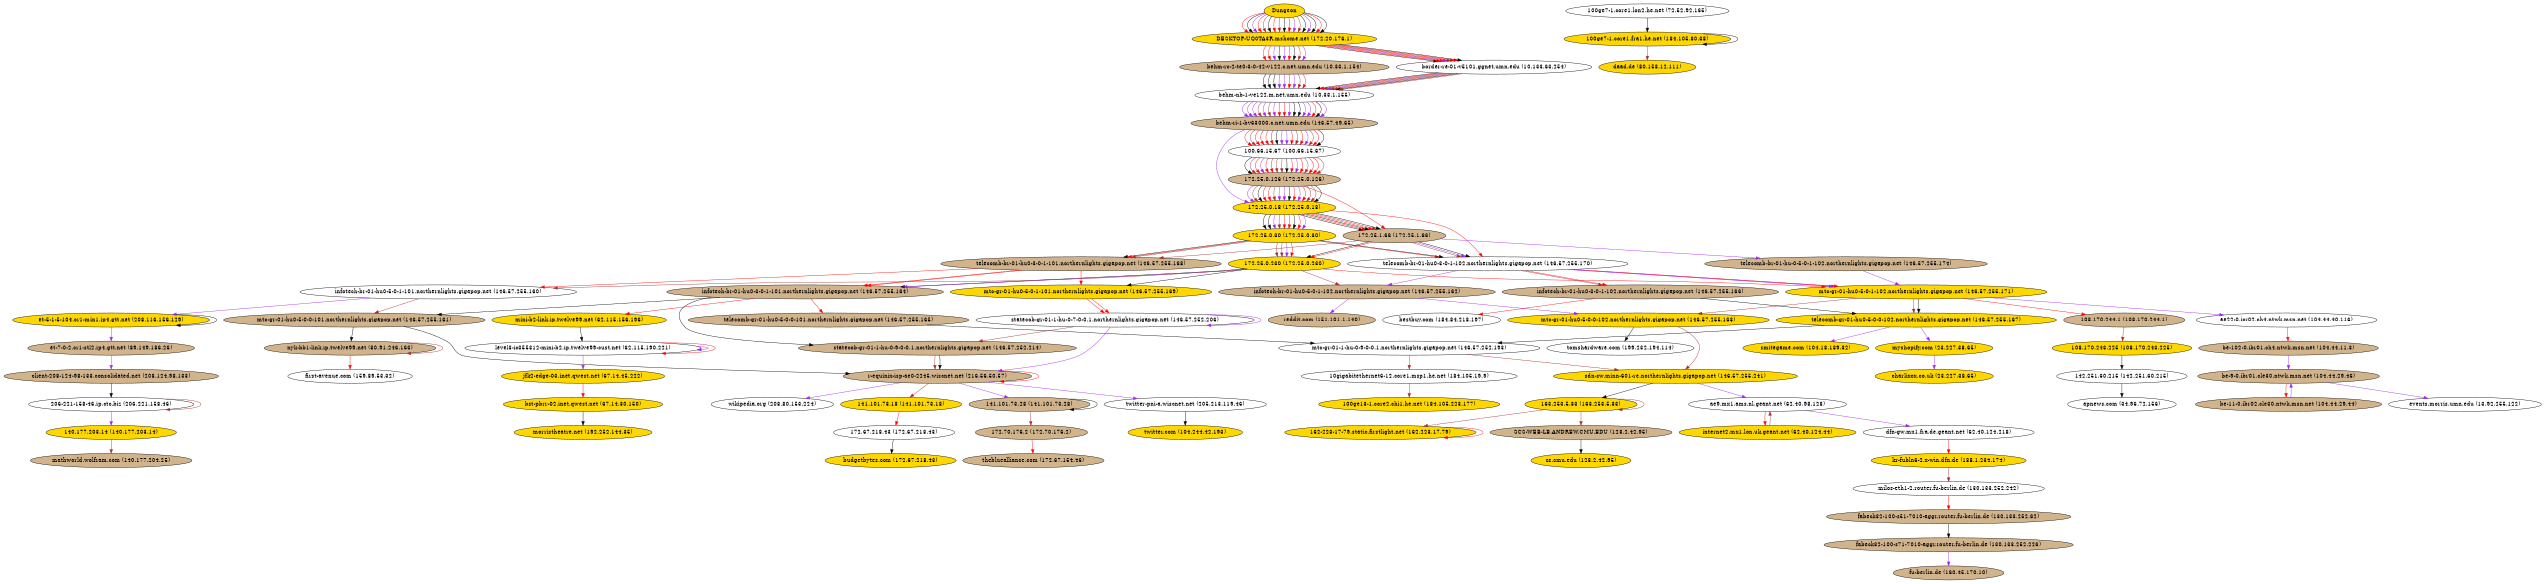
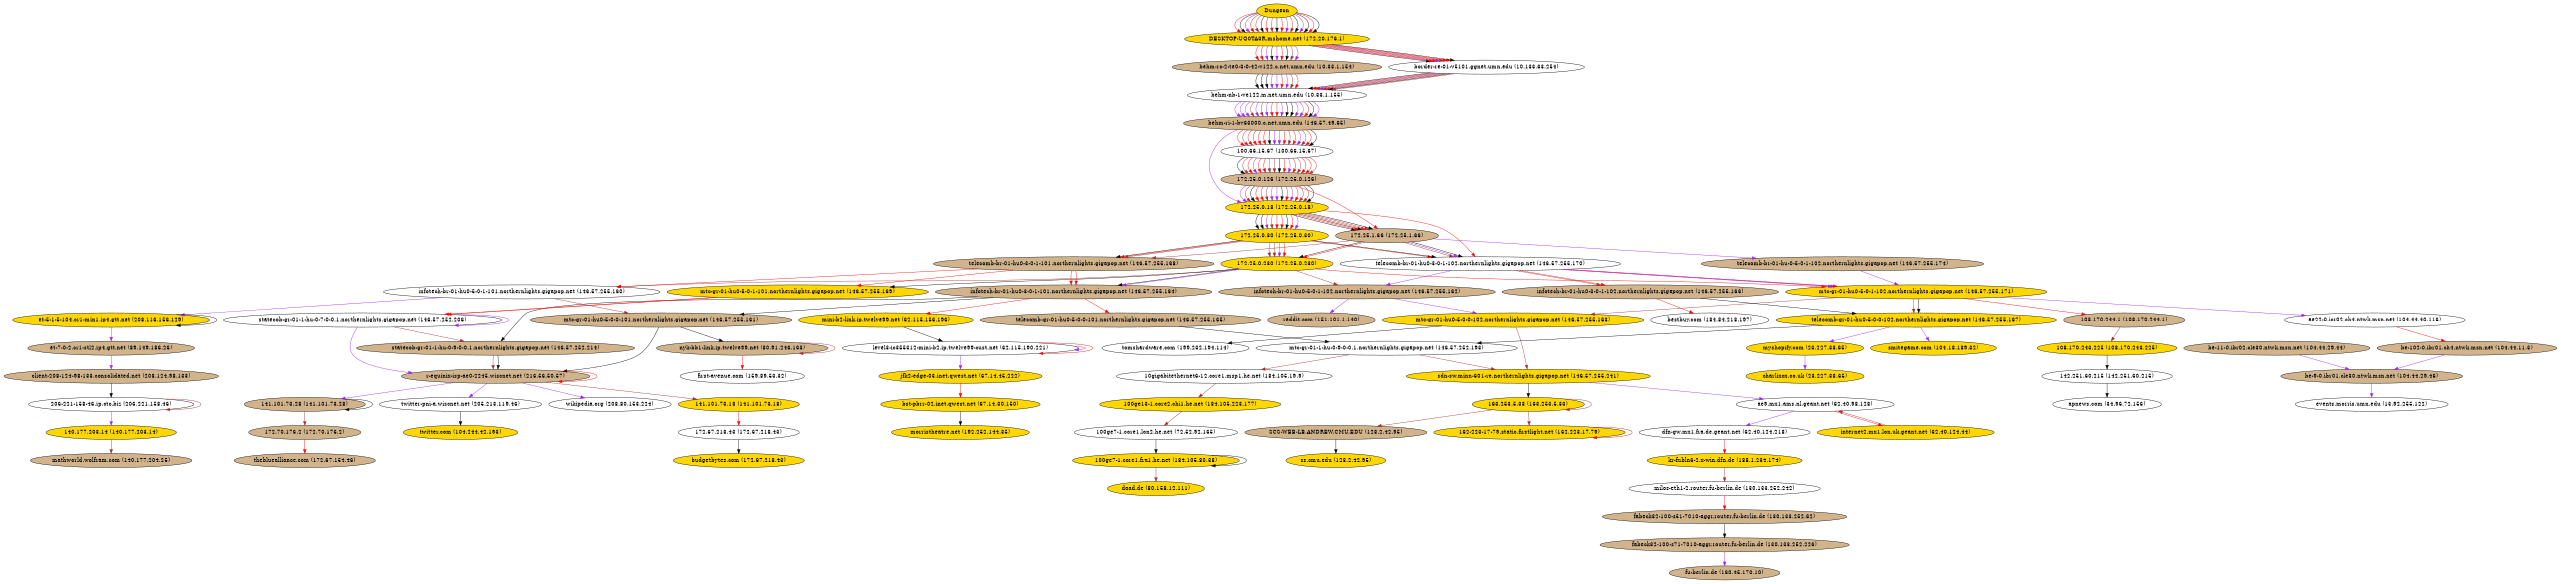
(2286, 388) -> none
none -> (1175, 417)
